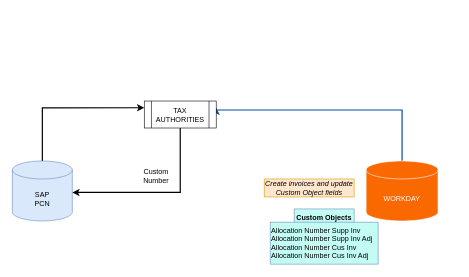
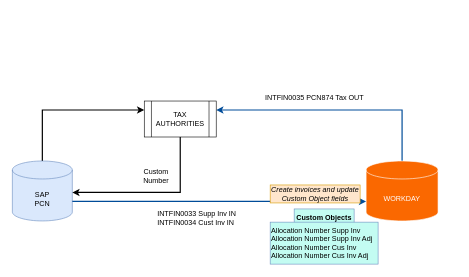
none -> (321, 98)
(180, 115) -> (180, 119)
(309, 188) -> (315, 194)
none -> (172, 202)
none -> (201, 218)
